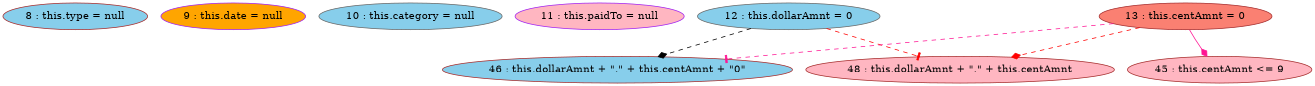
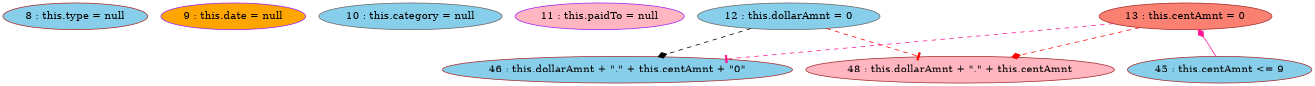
(1195, 40) -> (1210, 46)
(1220, 70) -> (1220, 70)
